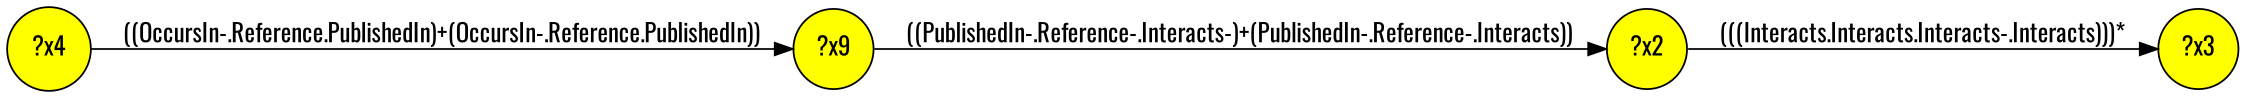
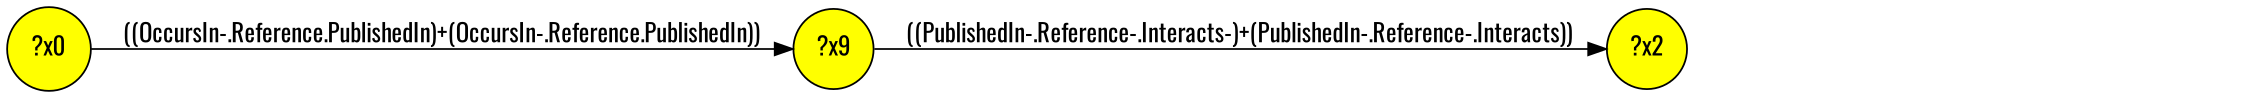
(49, 49) -> (49, 49)
(2198, 49) -> none
